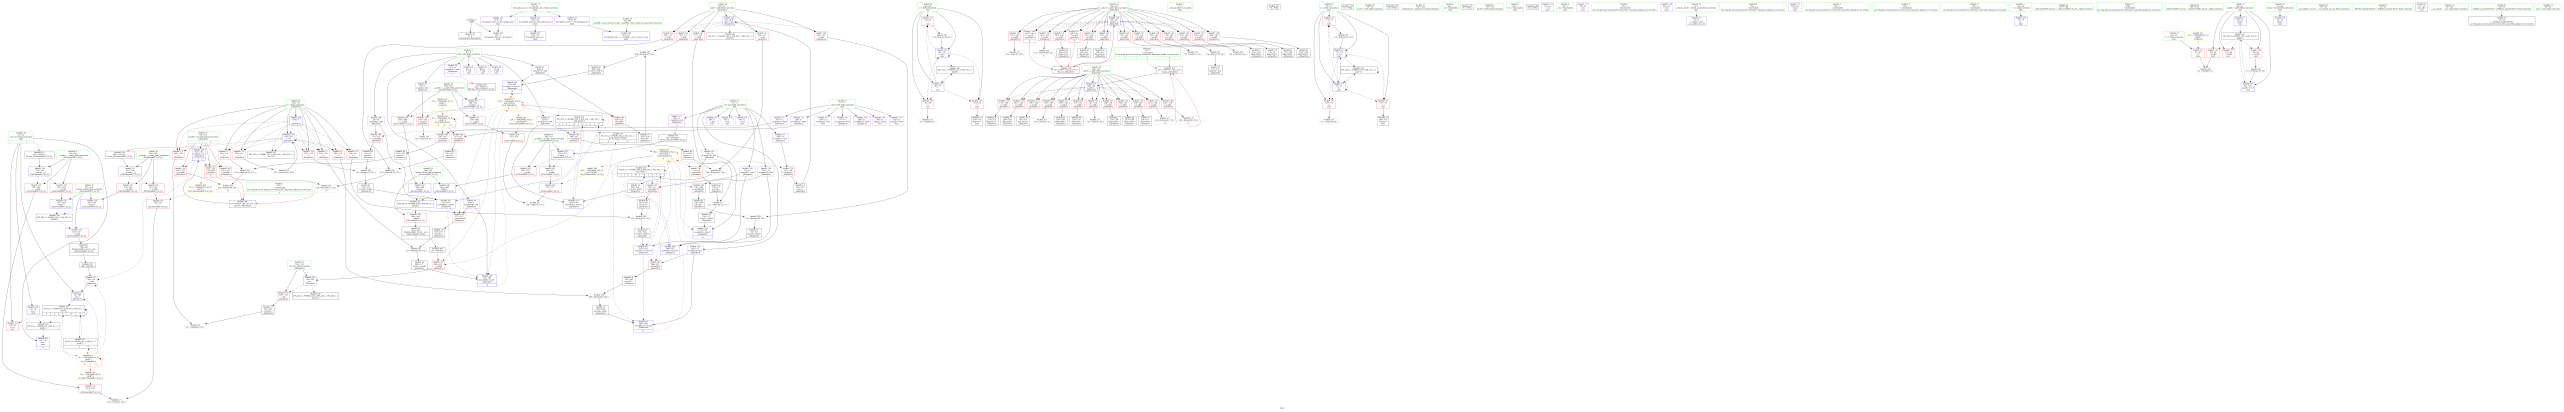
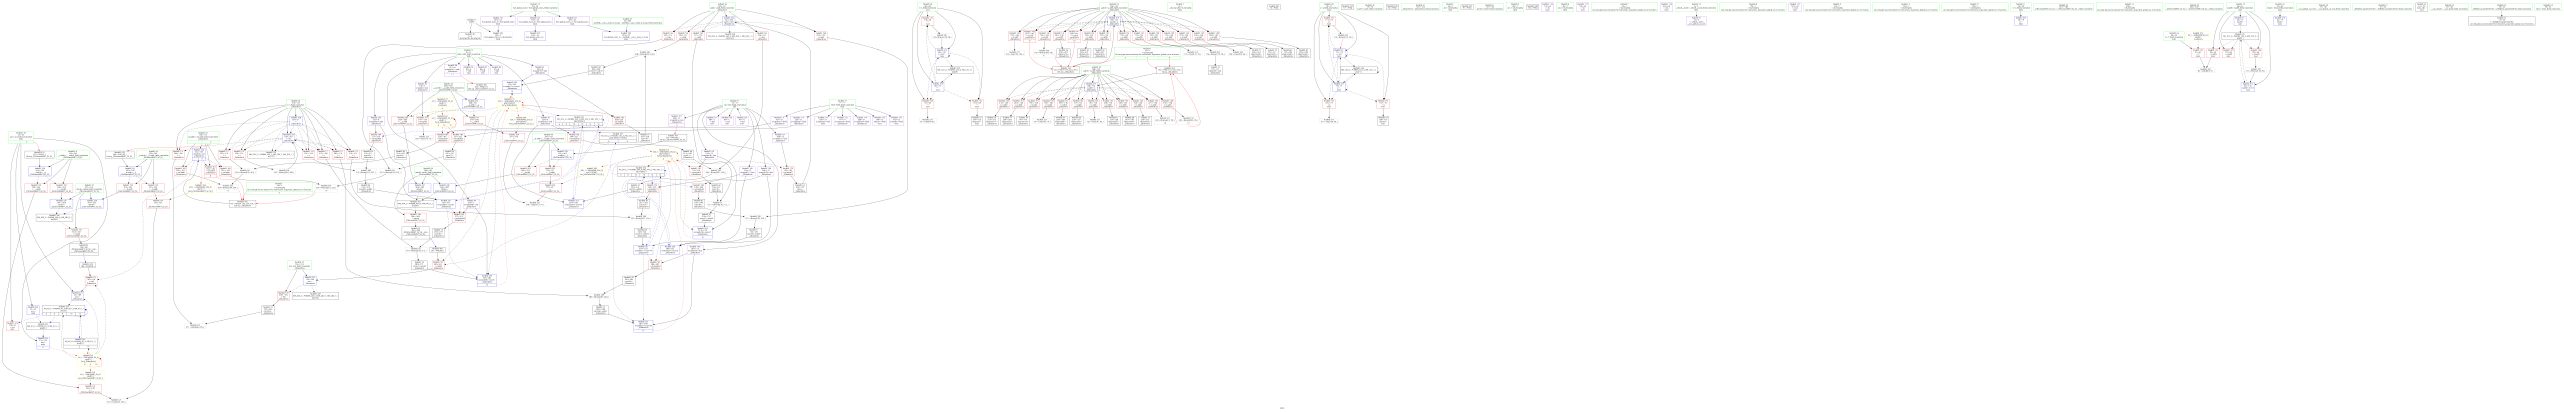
(737, 112) -> (740, 113)
